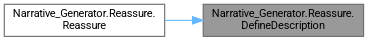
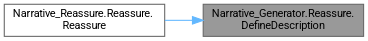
(84, 20) -> (84, 20)
